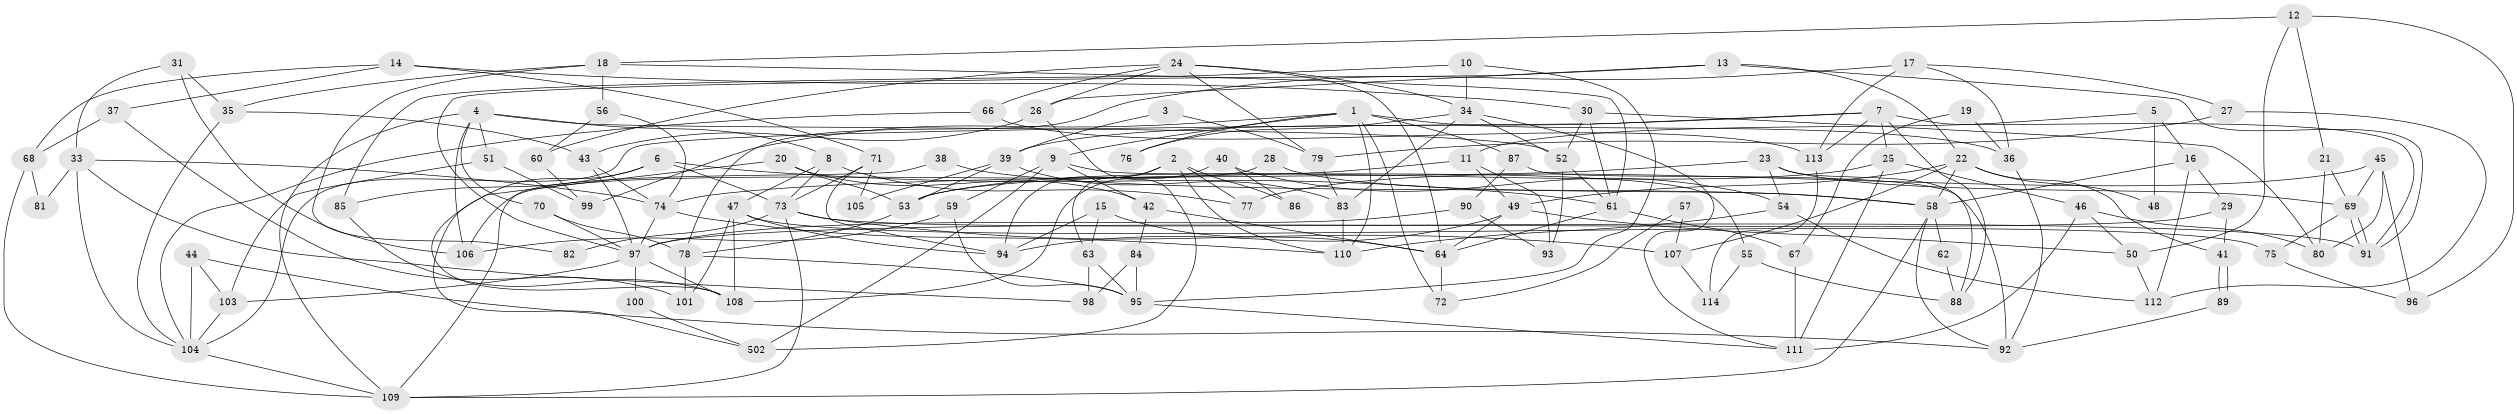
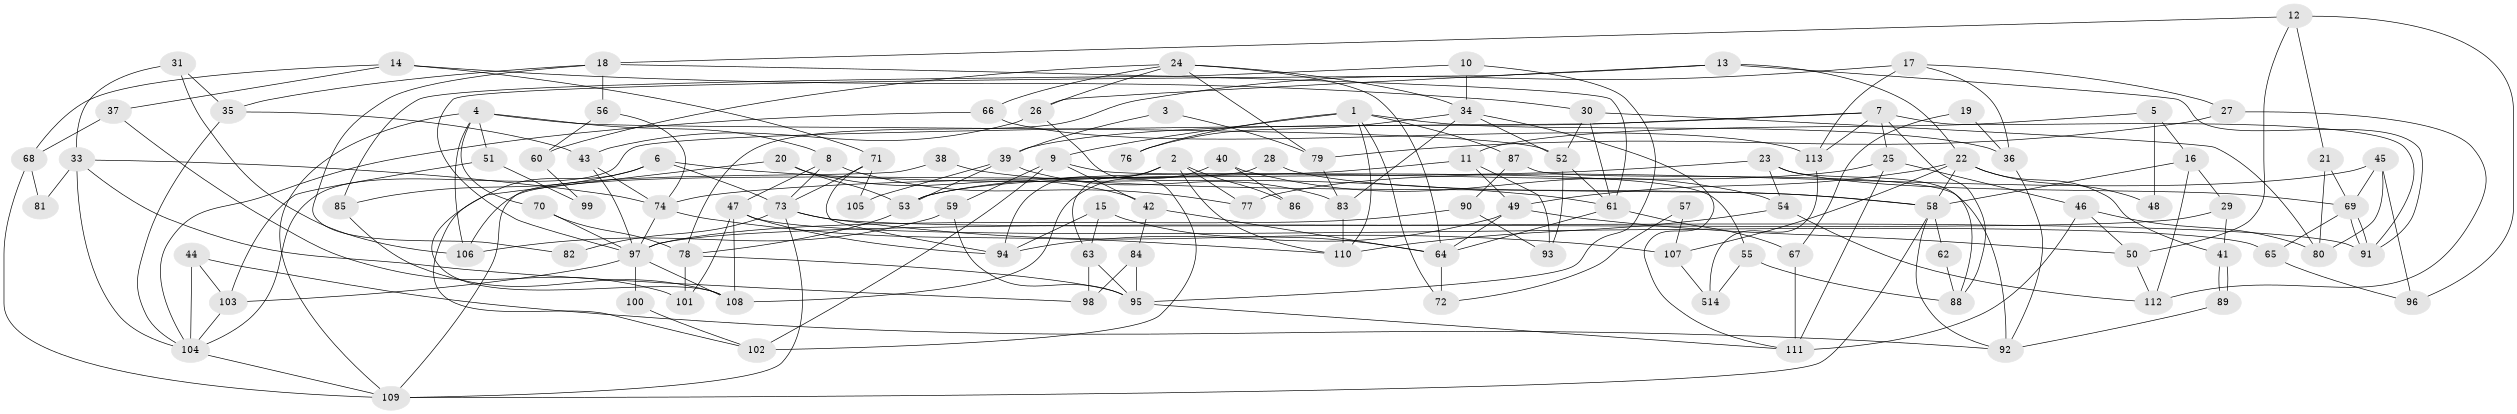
(965, 126) -> none
(2271, 255) -> (2271, 255)
(1711, 303) -> (1711, 303)
(757, 351) -> (757, 351)
